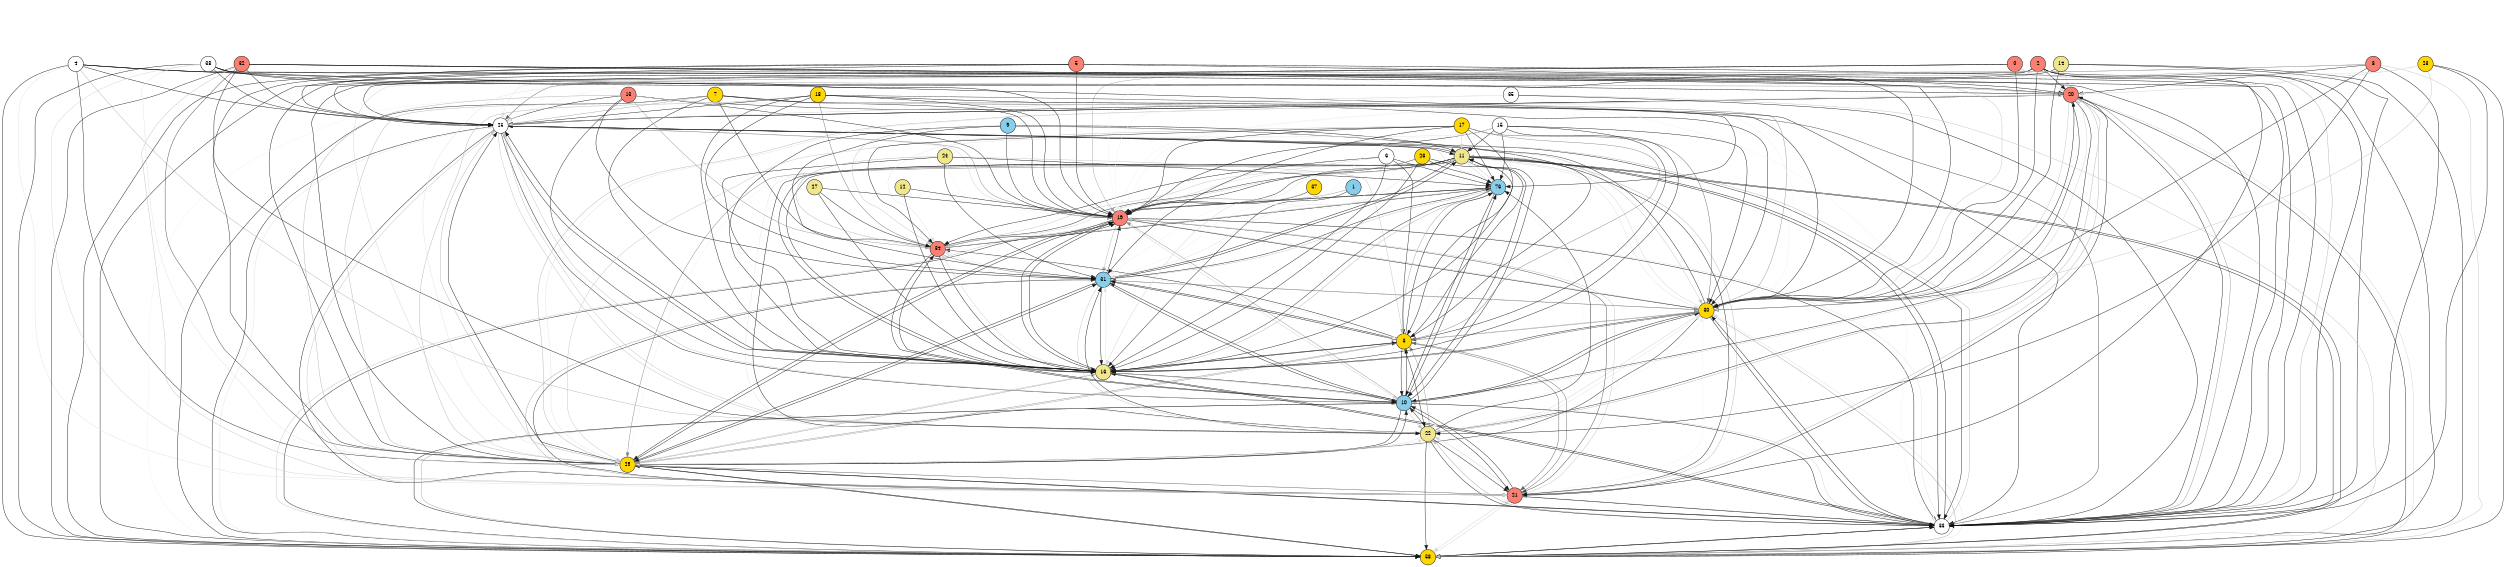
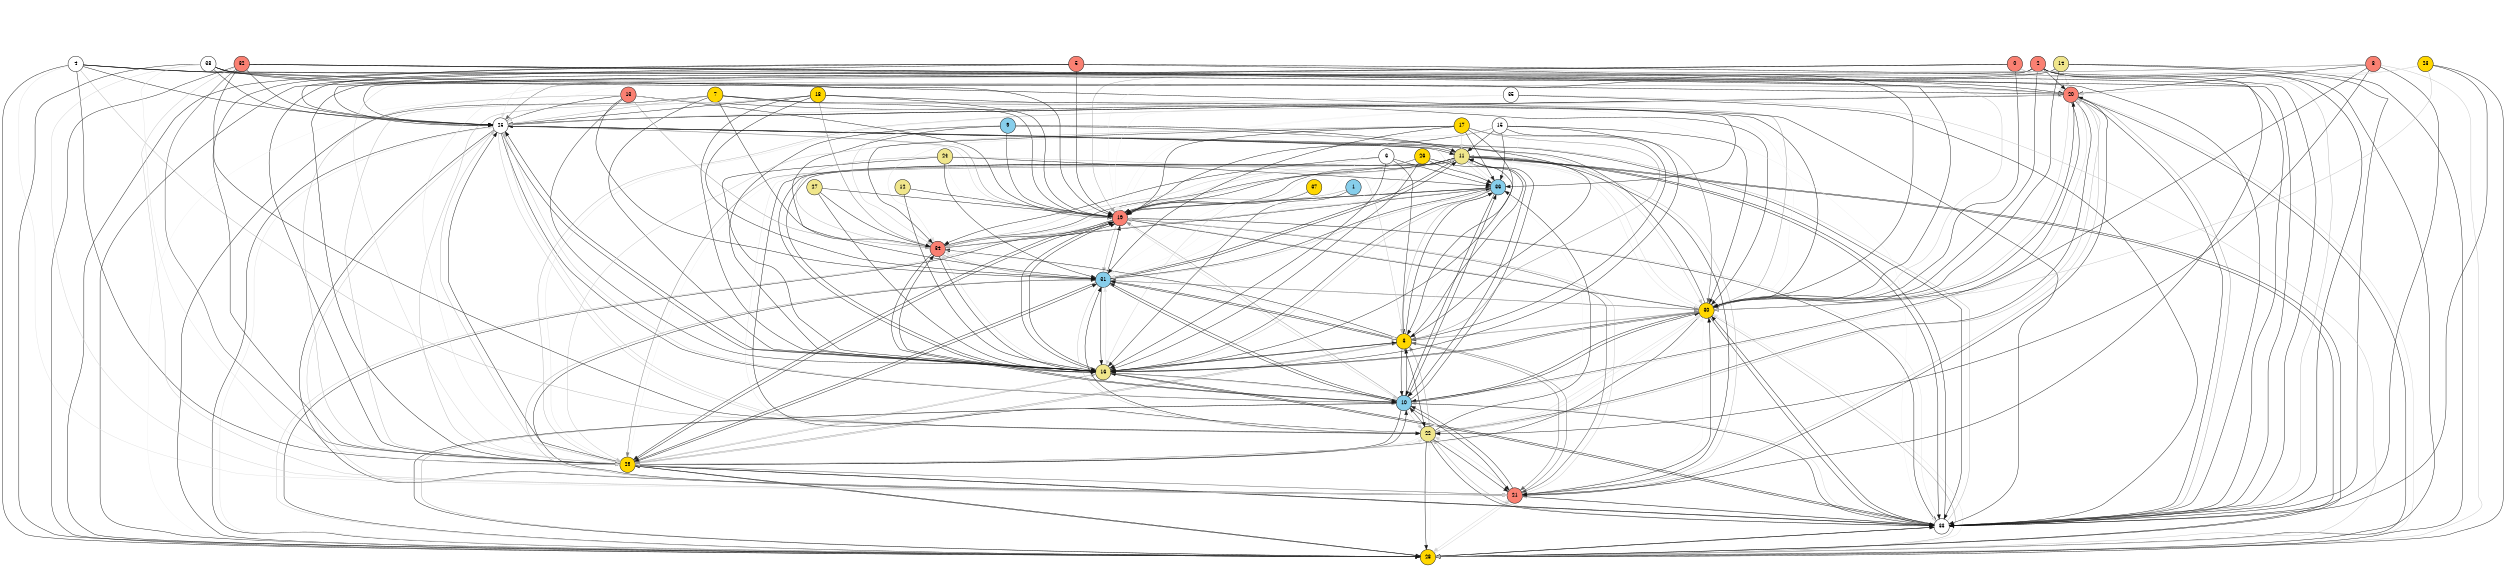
(1787, 122) -> none
(1498, 187) -> (1498, 187)
none -> (1677, 463)
(1428, 557) -> (1428, 557)
